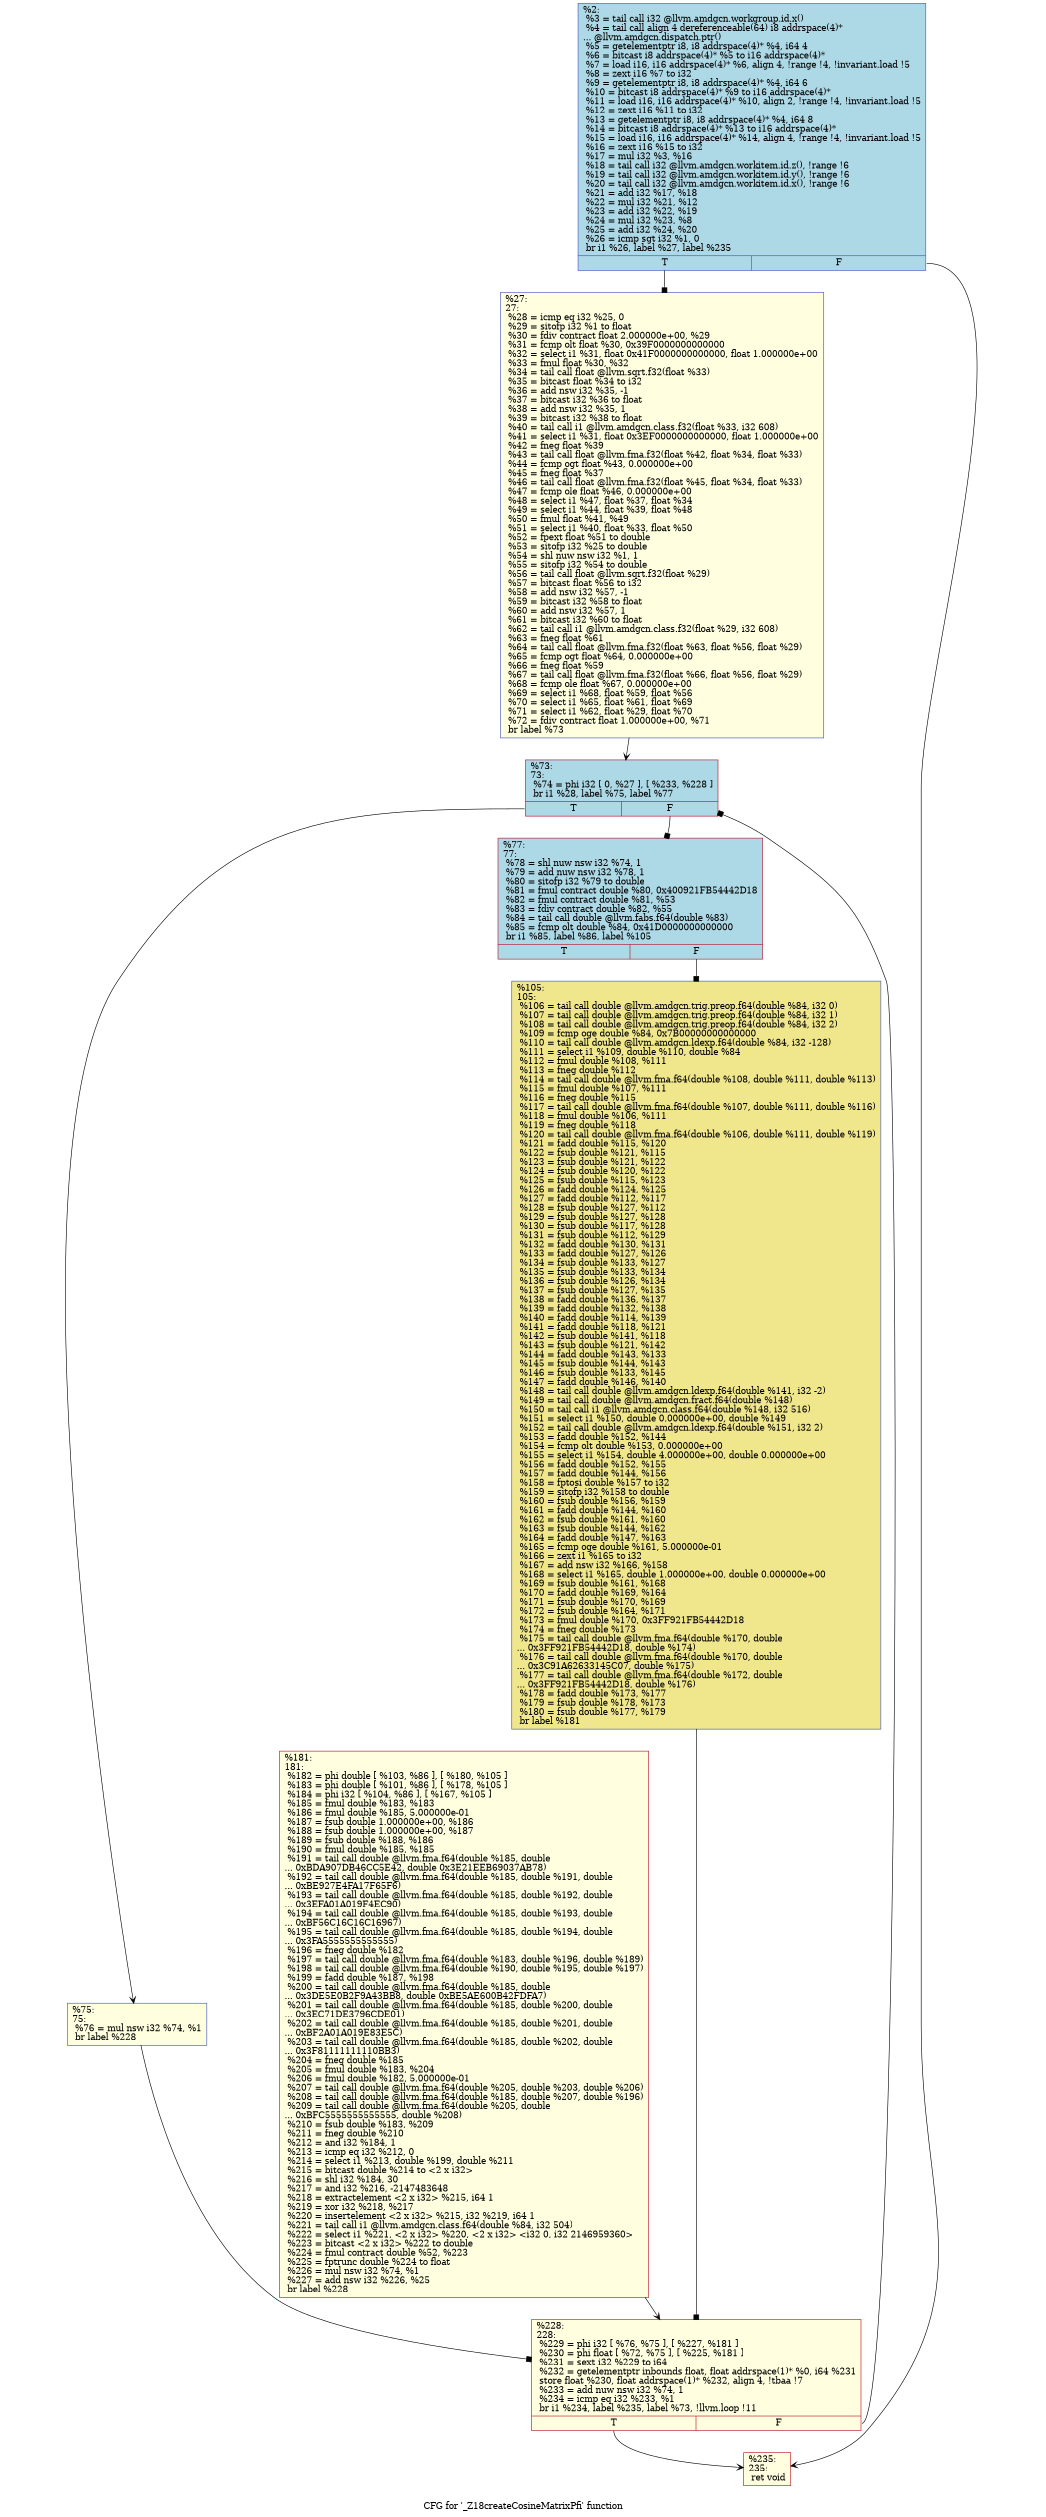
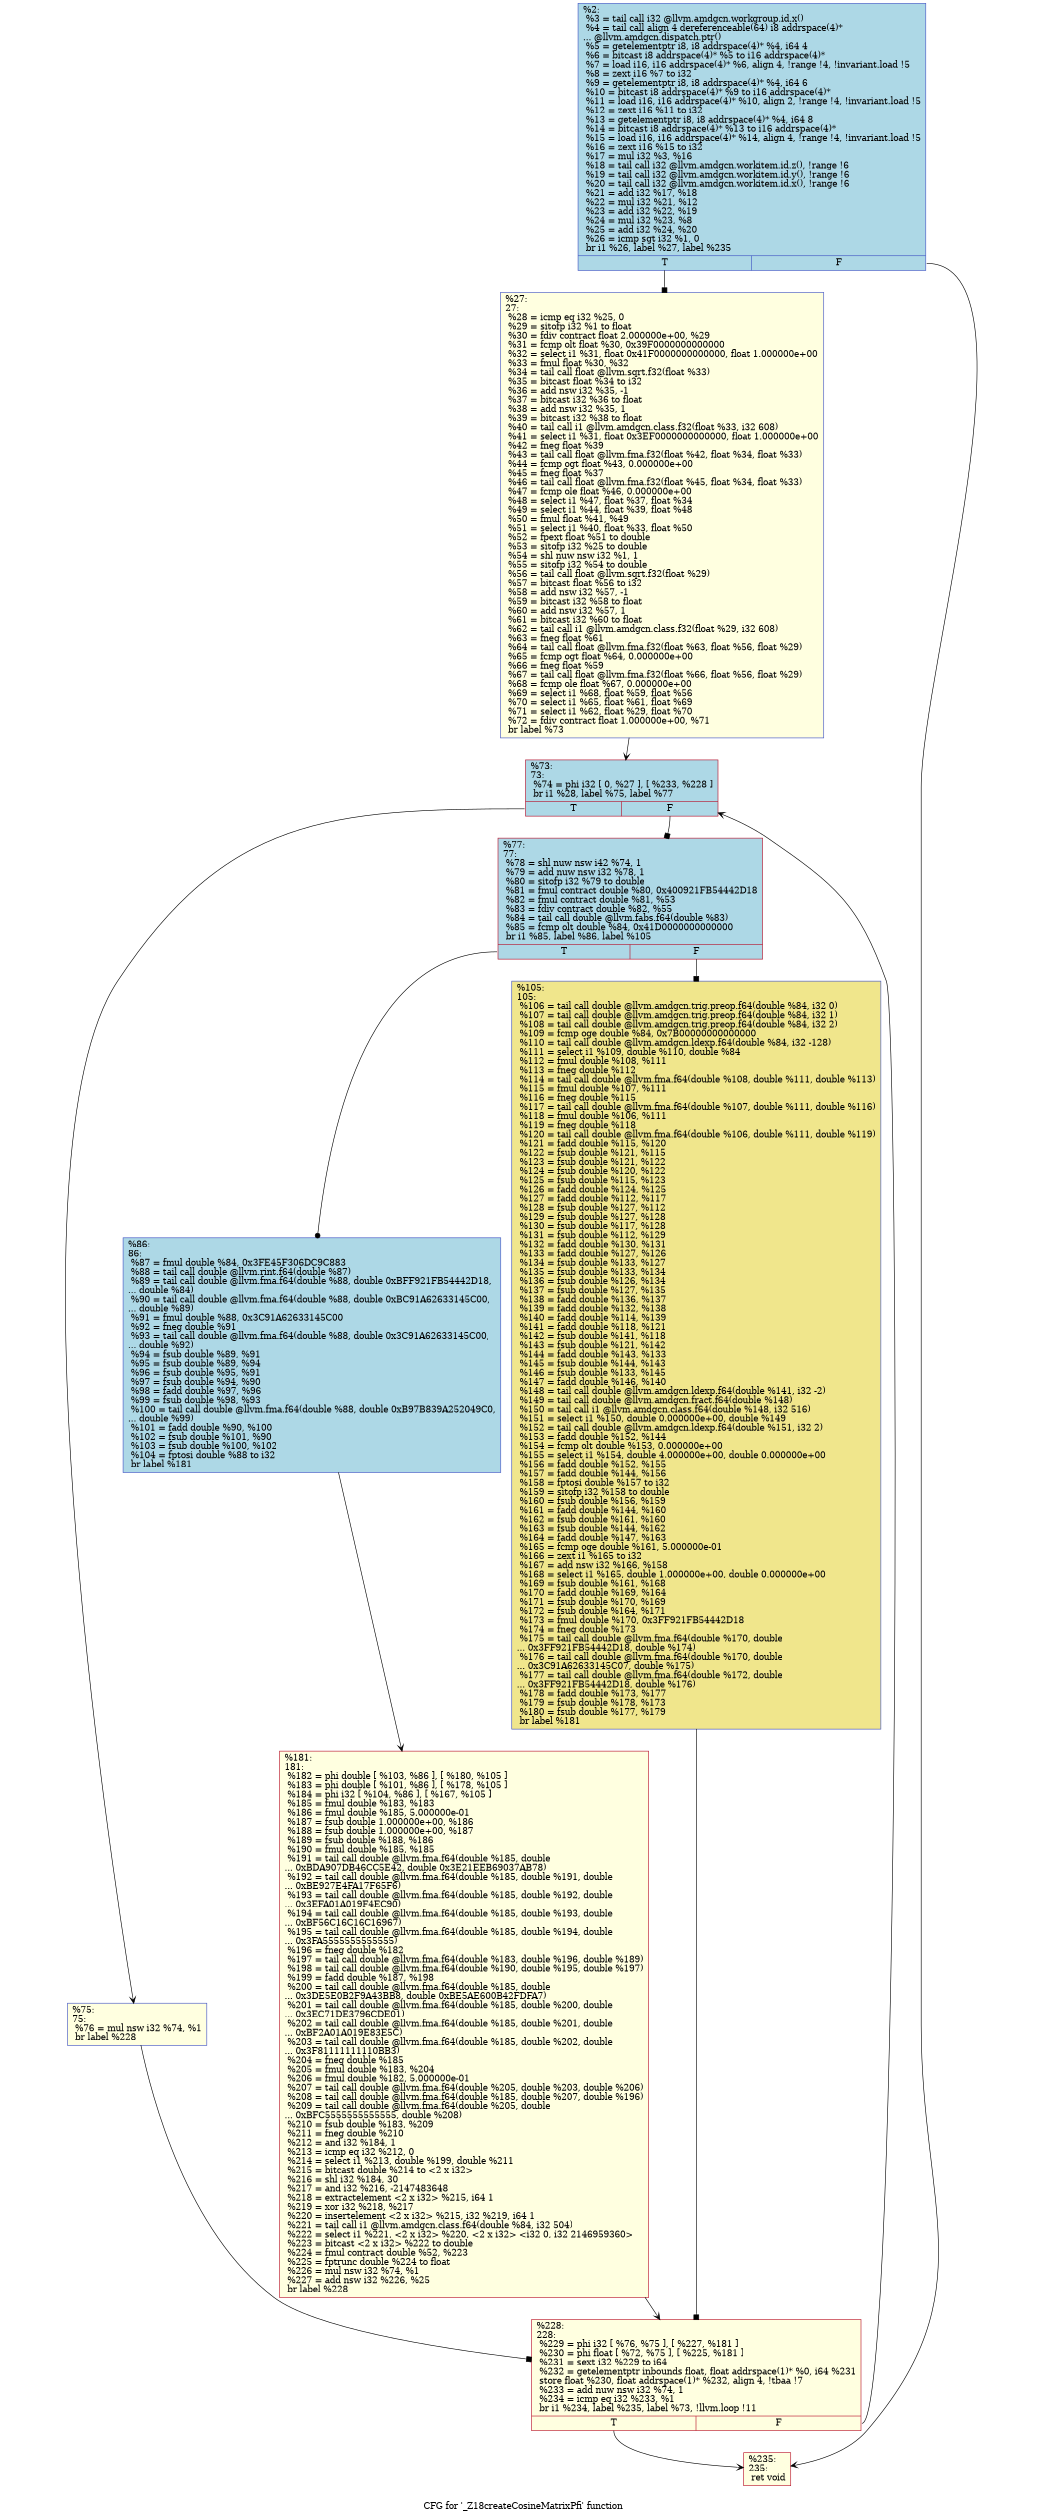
(572, 864) -> (572, 864)
none -> (312, 1355)
(895, 1583) -> (895, 1583)
